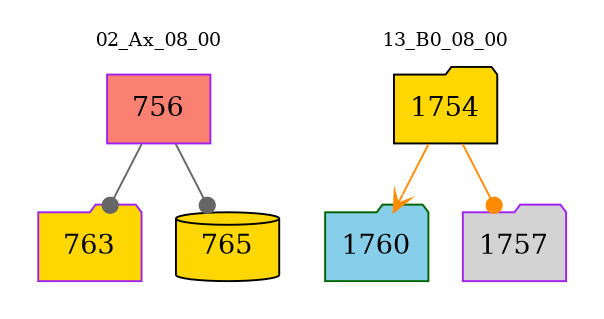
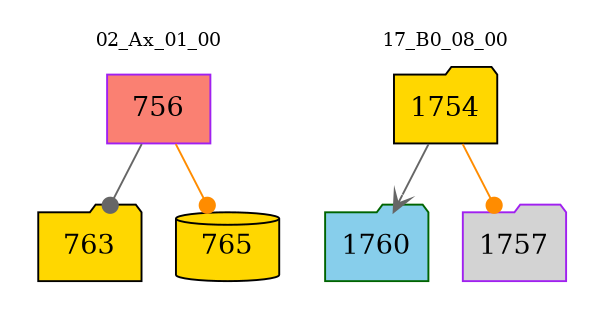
(159, 41) -> (159, 41)
(446, 41) -> (446, 41)
(416, 169) -> (416, 169)
(190, 171) -> (190, 171)
(90, 247) -> (90, 247)
